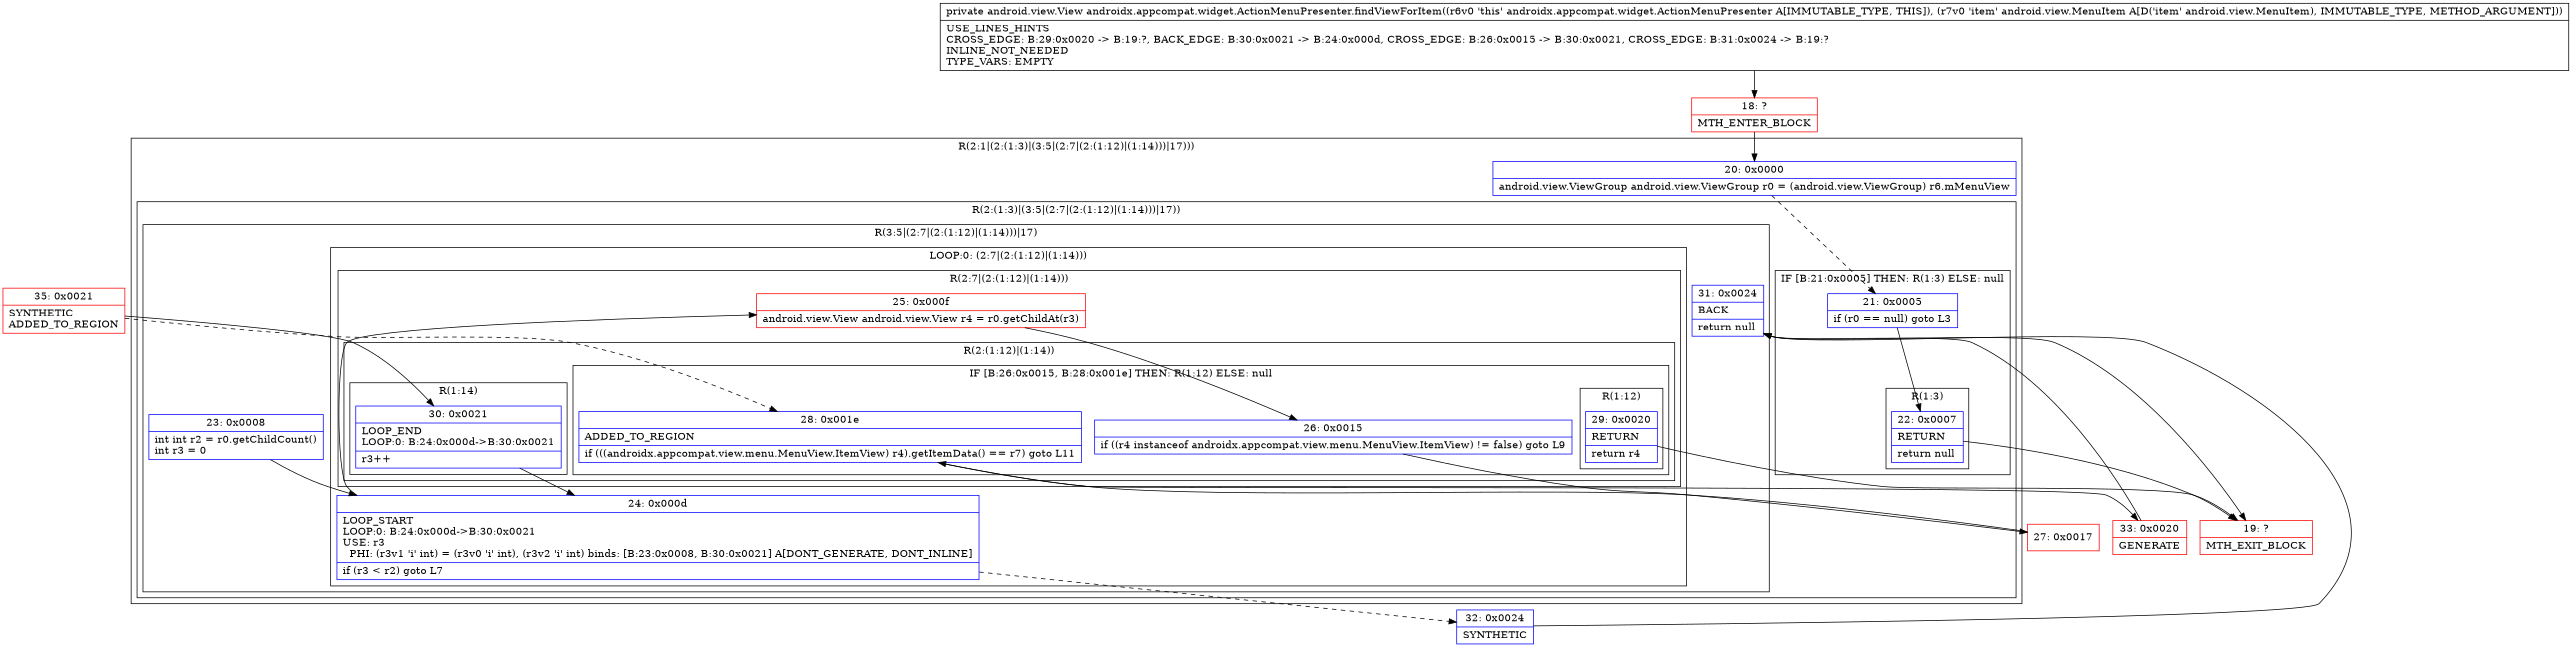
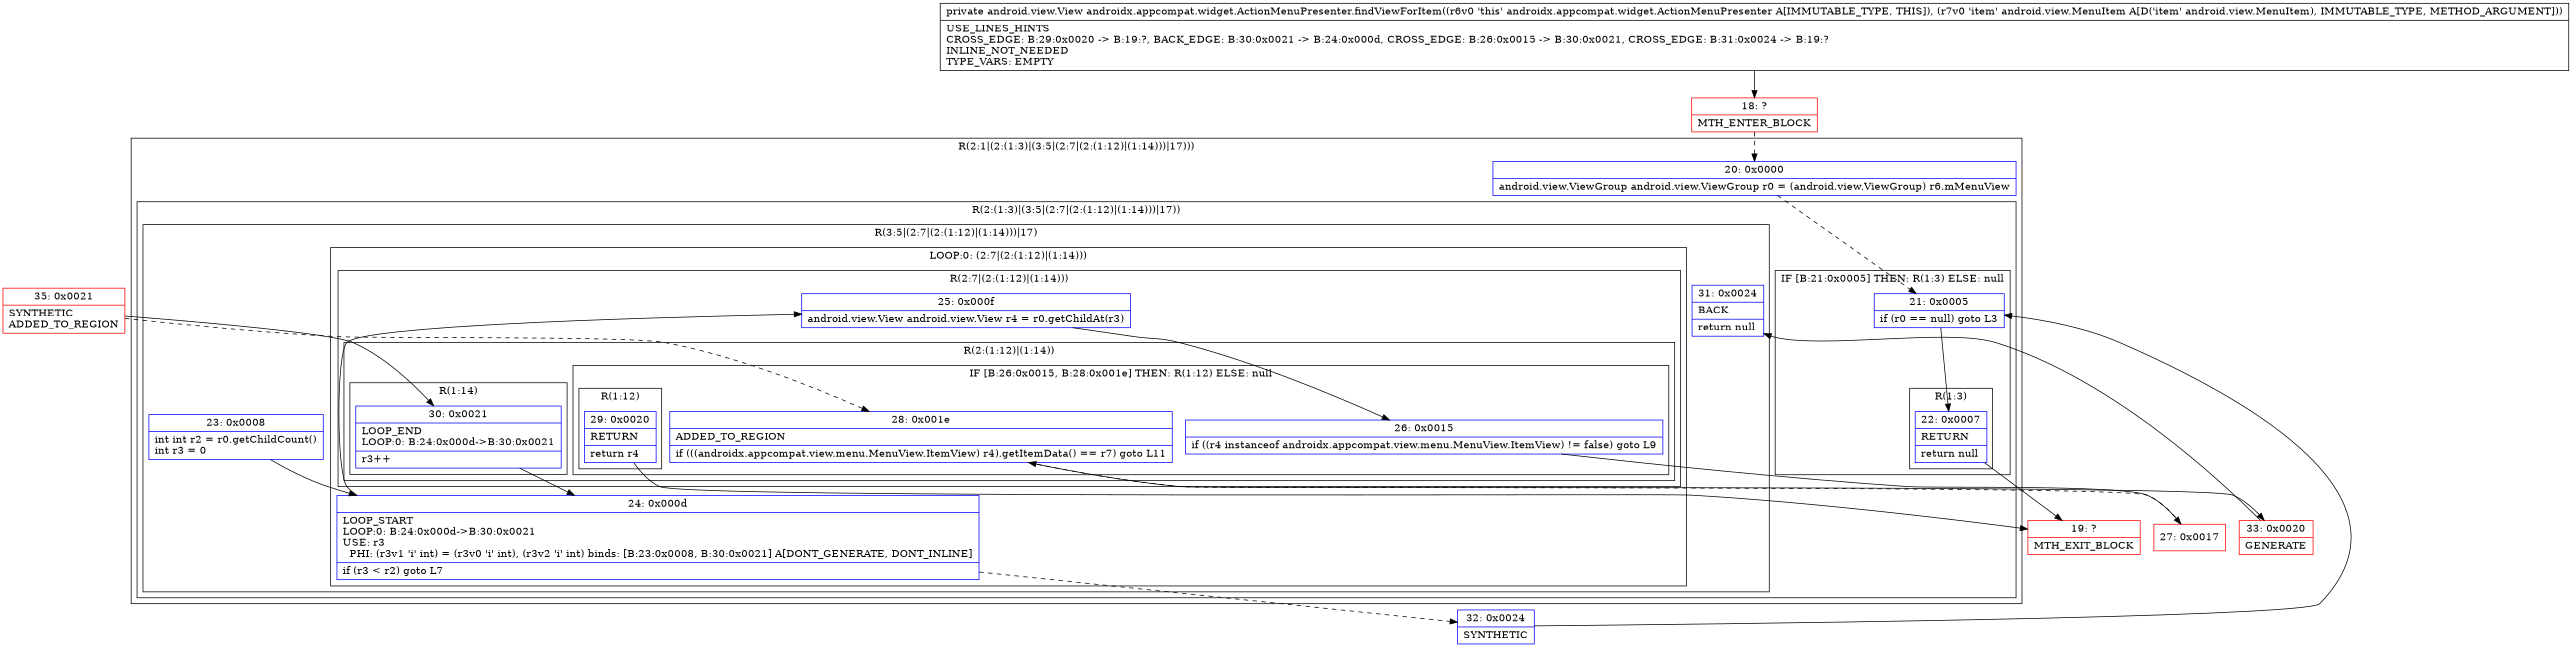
(1754, 143) -> (1754, 143)
(921, 311) -> (966, 311)
(2051, 342) -> none
(1487, 492) -> (1613, 488)
(2300, 607) -> (2178, 614)
